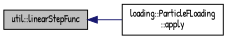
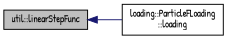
(173, 20) -> (173, 20)
